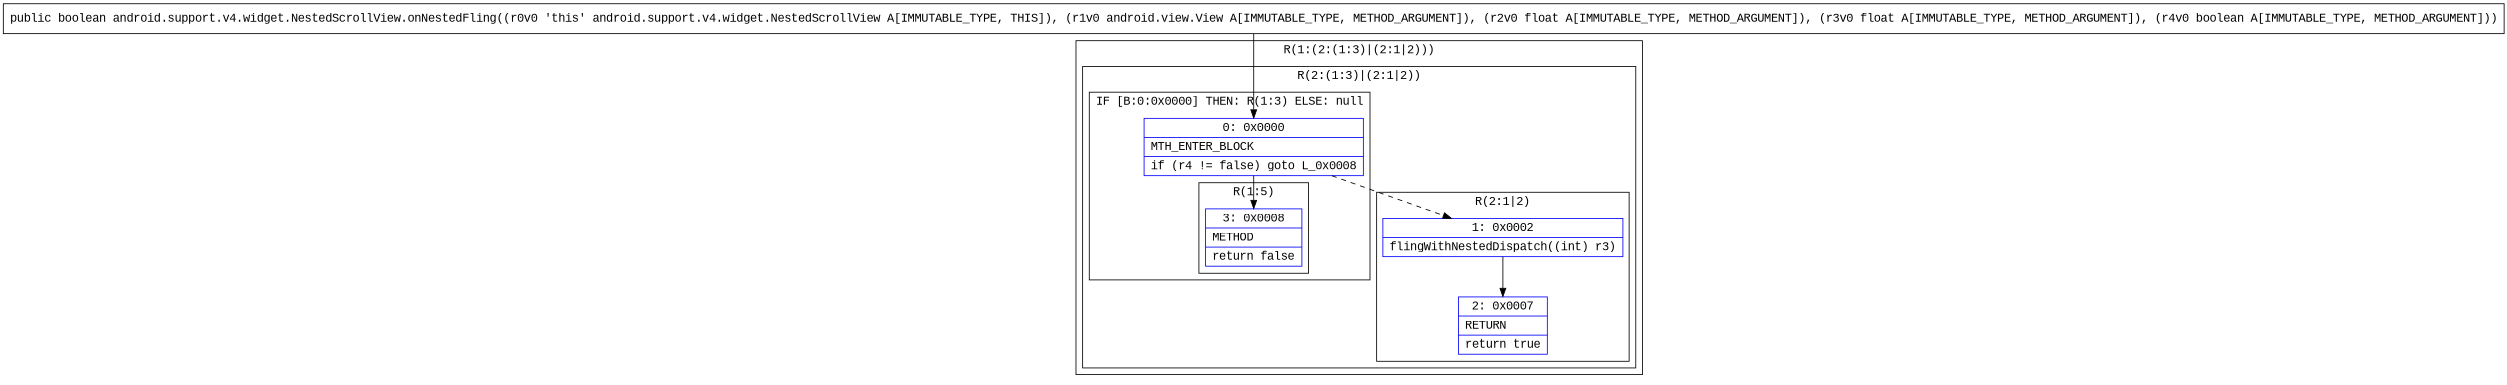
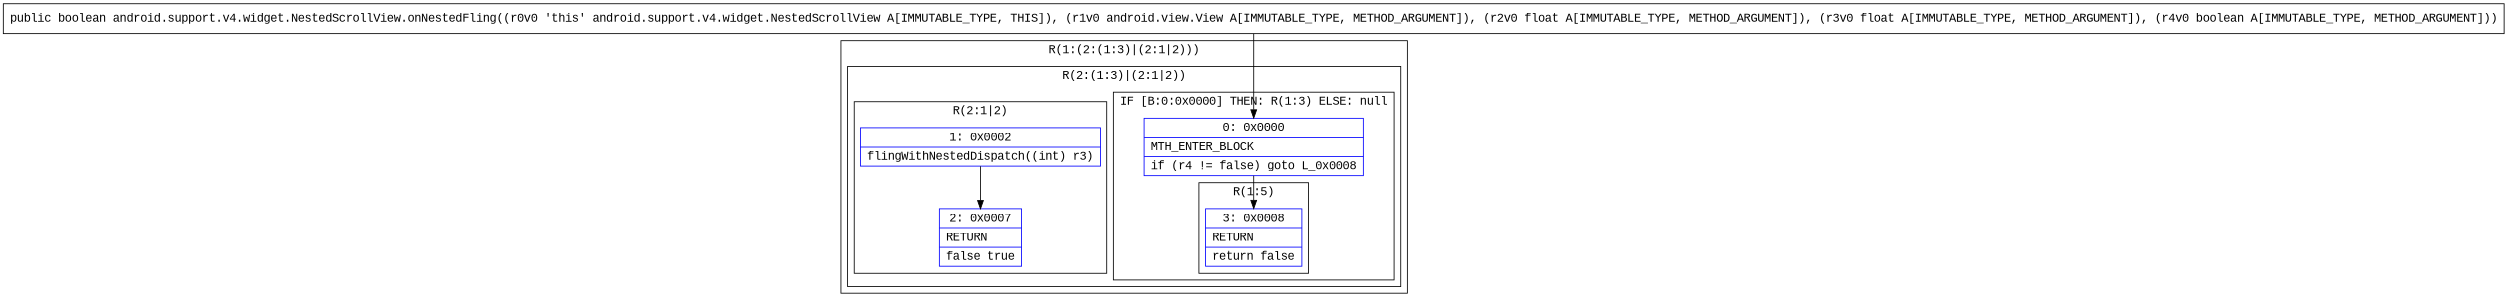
(1393, 198) -> none
(1233, 237) -> (1233, 237)
(1503, 344) -> (980, 256)
